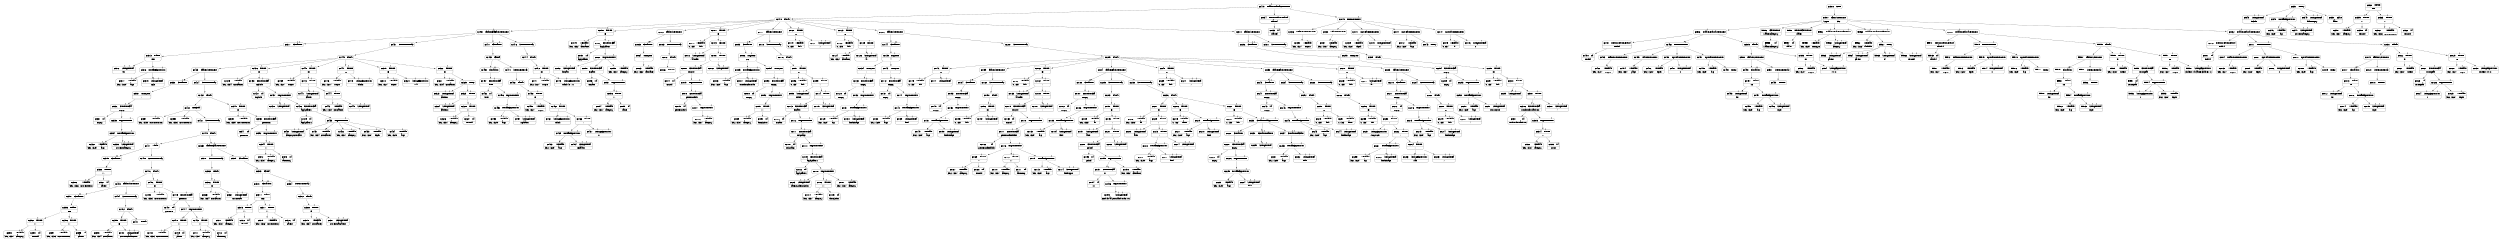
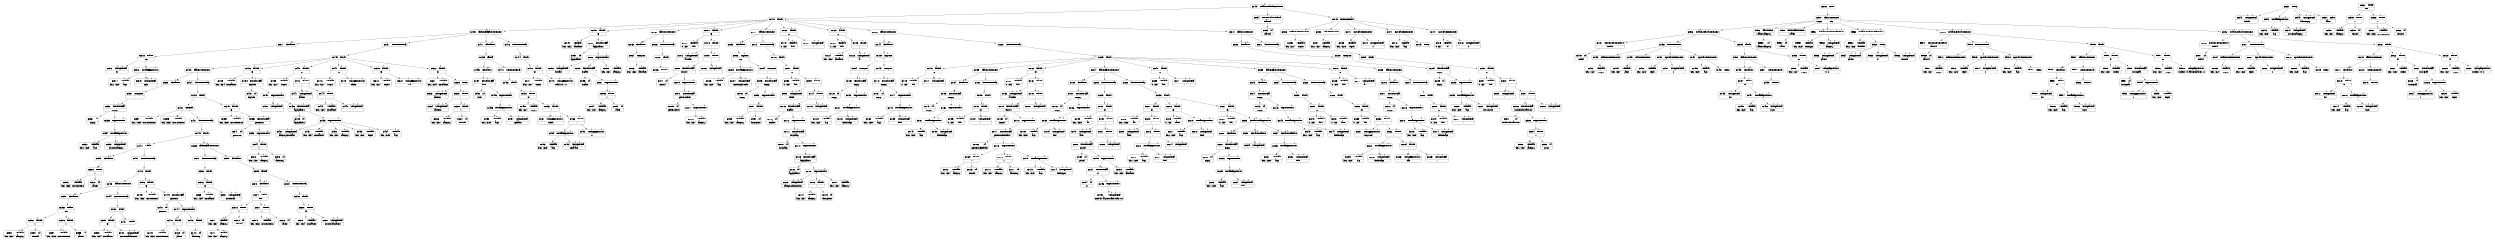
(200, 228) -> (218, 228)
